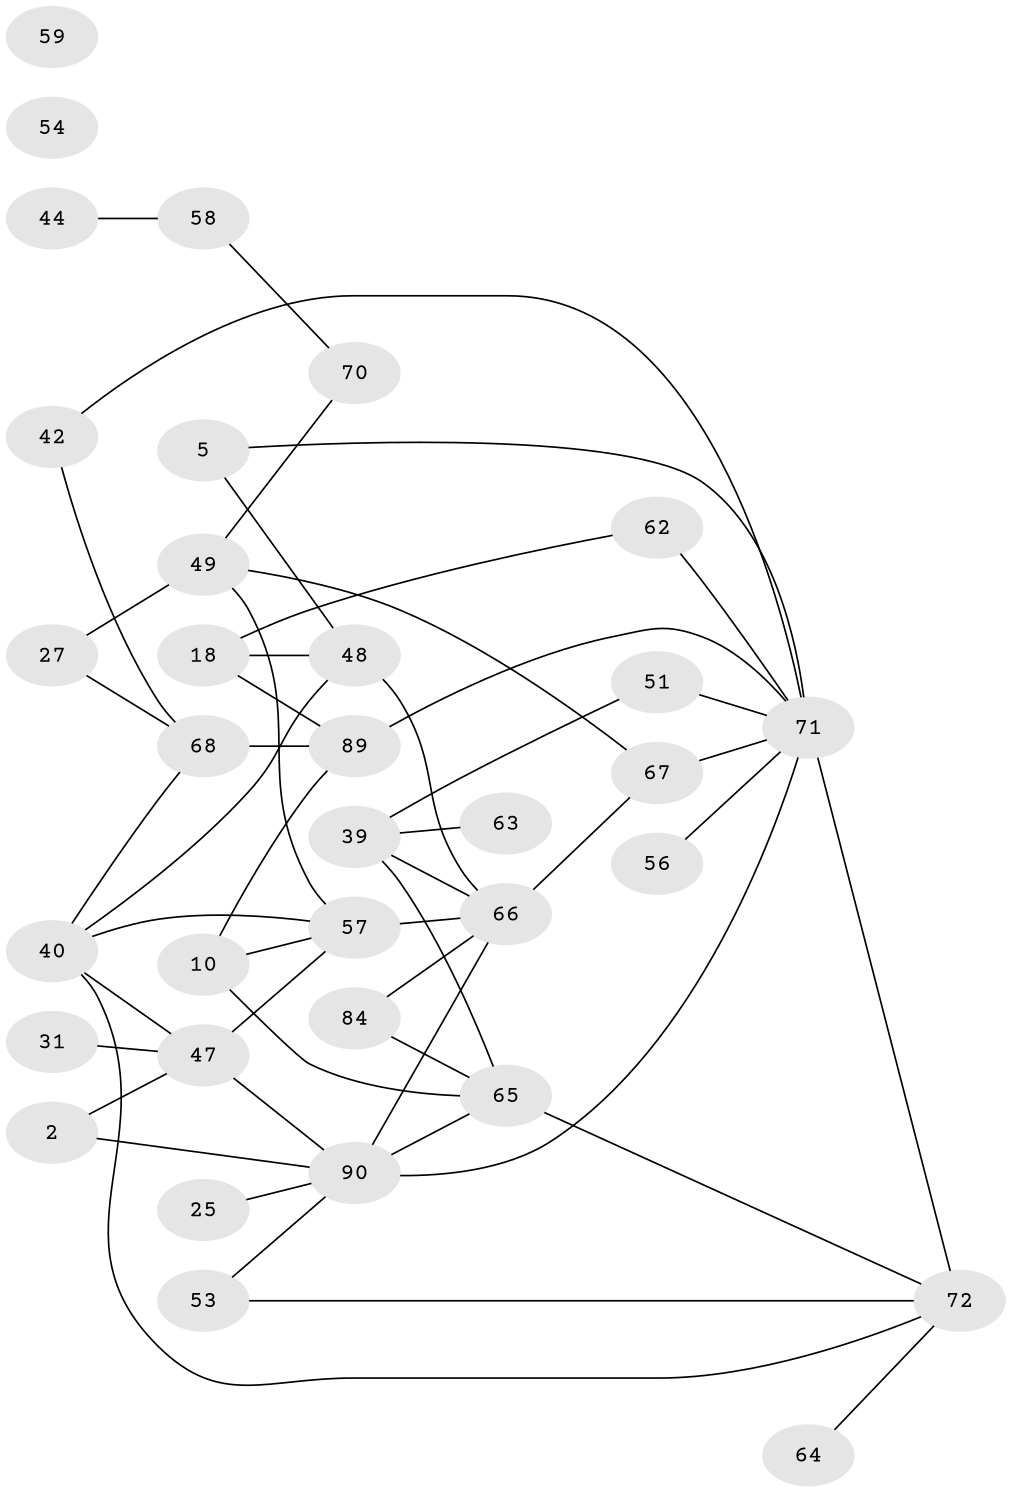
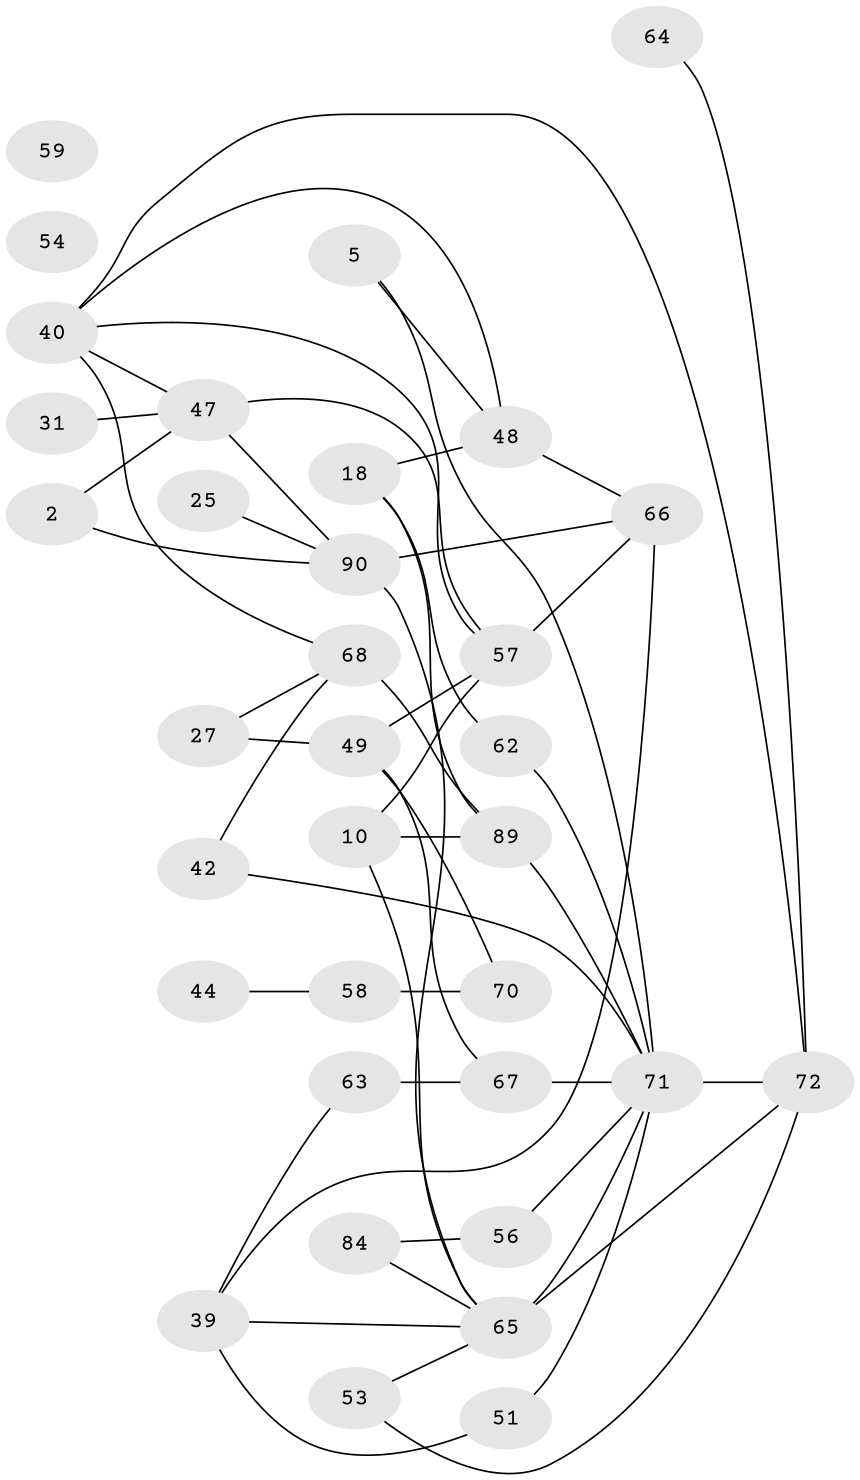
(582, 843) -> (430, 1082)
(430, 966) -> (430, 1240)
(661, 1034) -> (595, 1211)
(279, 1237) -> (430, 1363)
